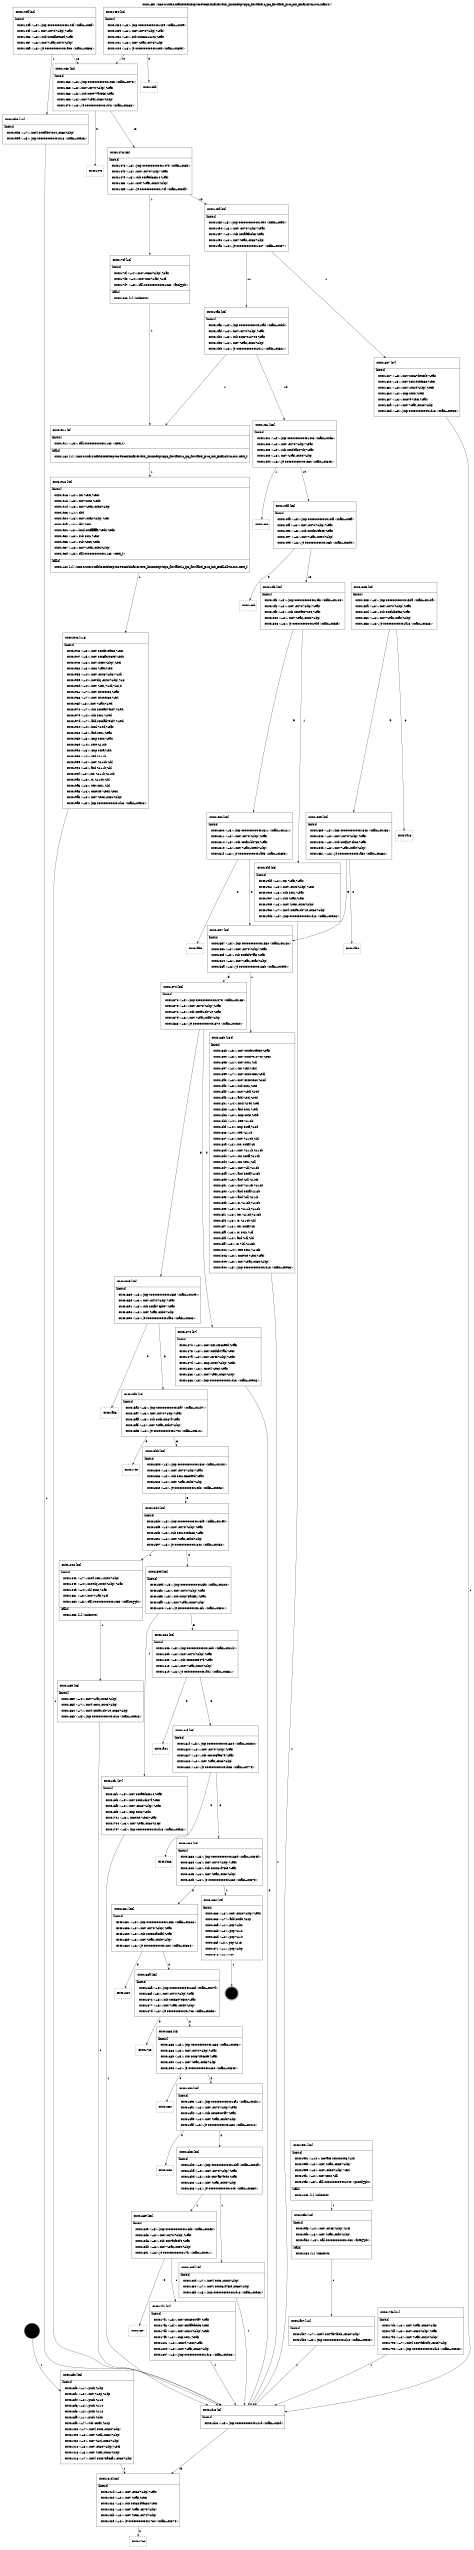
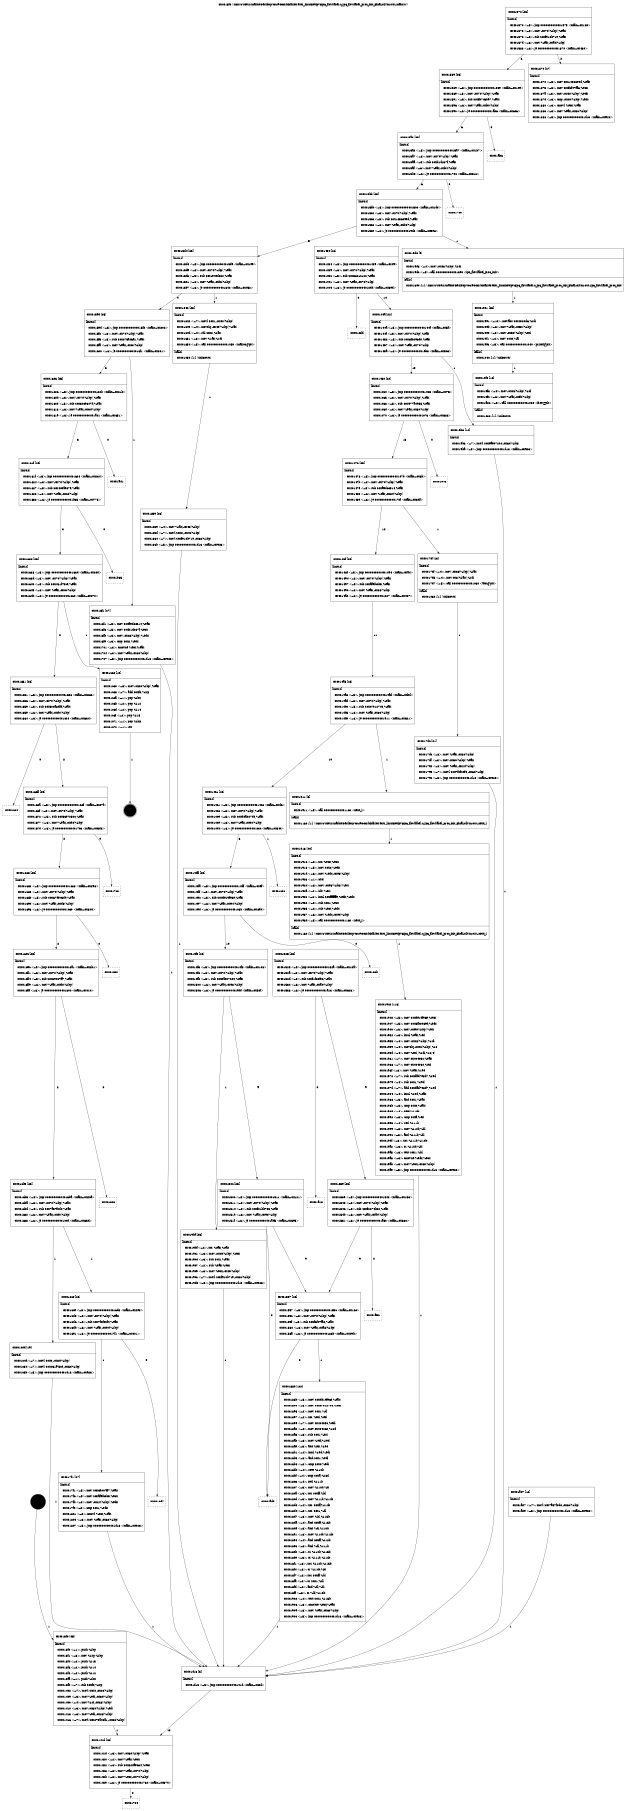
(121, 58) -> (383, 301)
none -> (513, 270)
(150, 364) -> (458, 668)
(417, 387) -> none
(304, 472) -> (239, 839)
(227, 976) -> (270, 1414)
(268, 1893) -> none
(332, 2287) -> none
